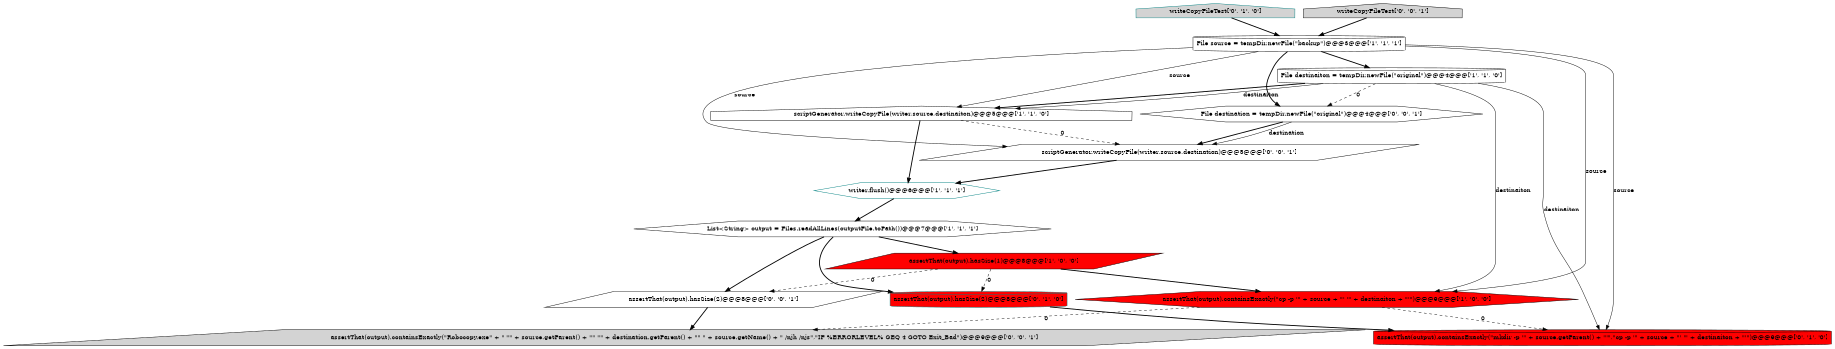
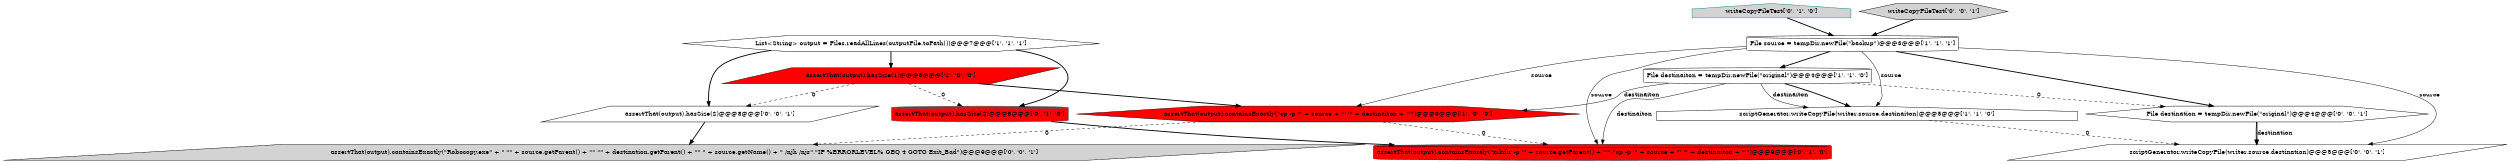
(1383, 11) -> (1934, 11)
(907, 191) -> none
